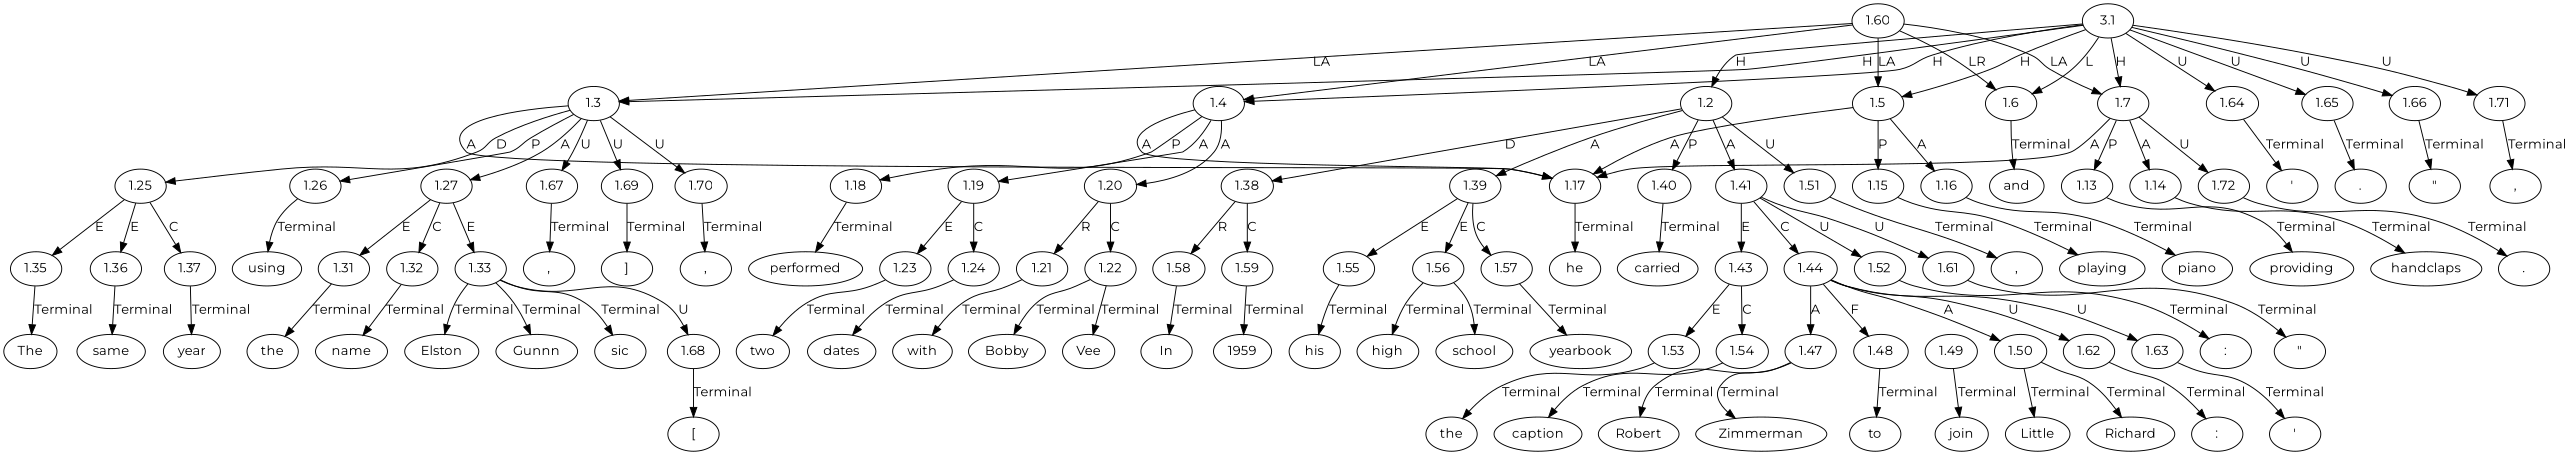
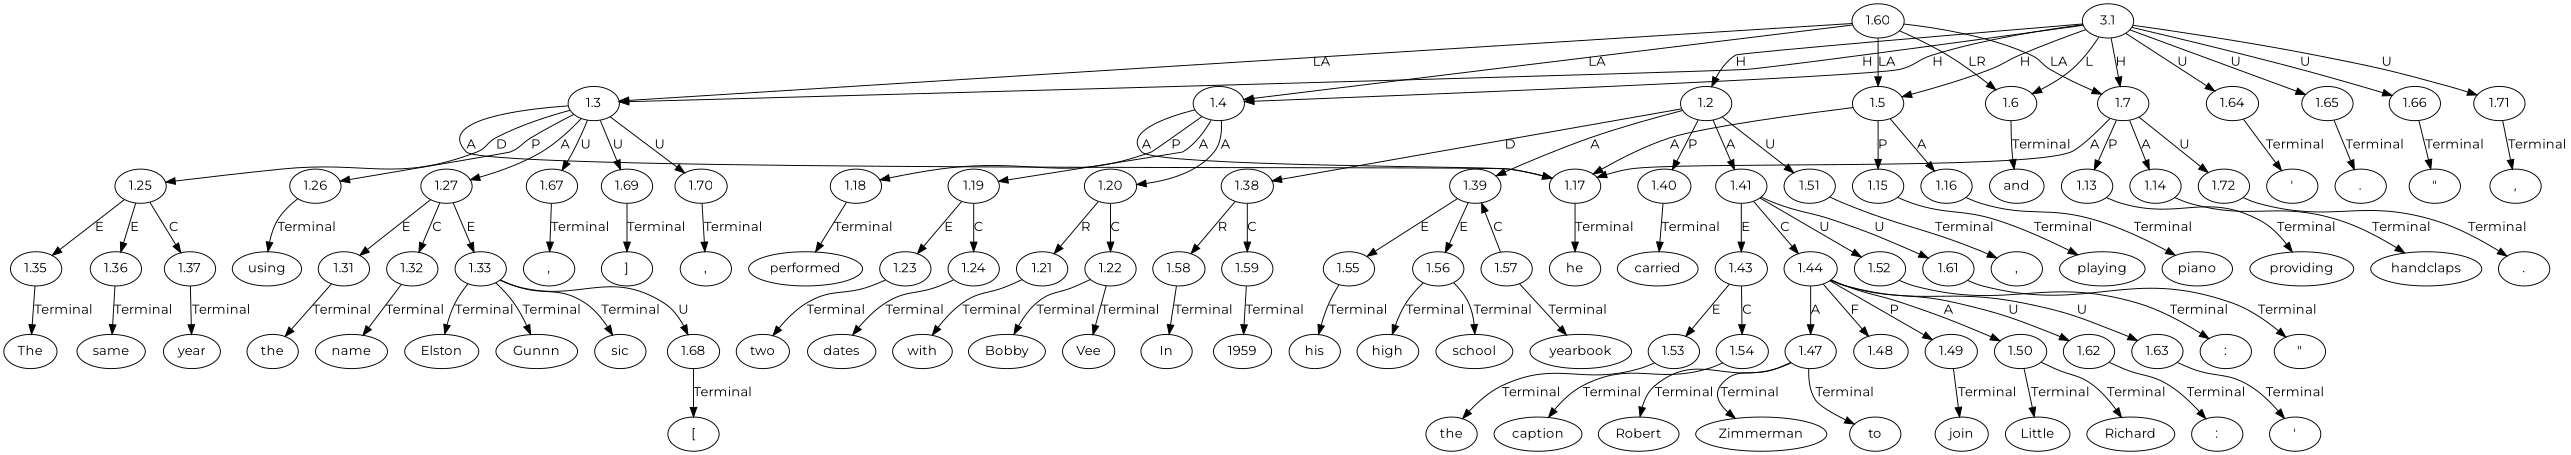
(1474, 227) -> (1493, 232)
none -> (1877, 308)
(1878, 388) -> (1817, 401)
